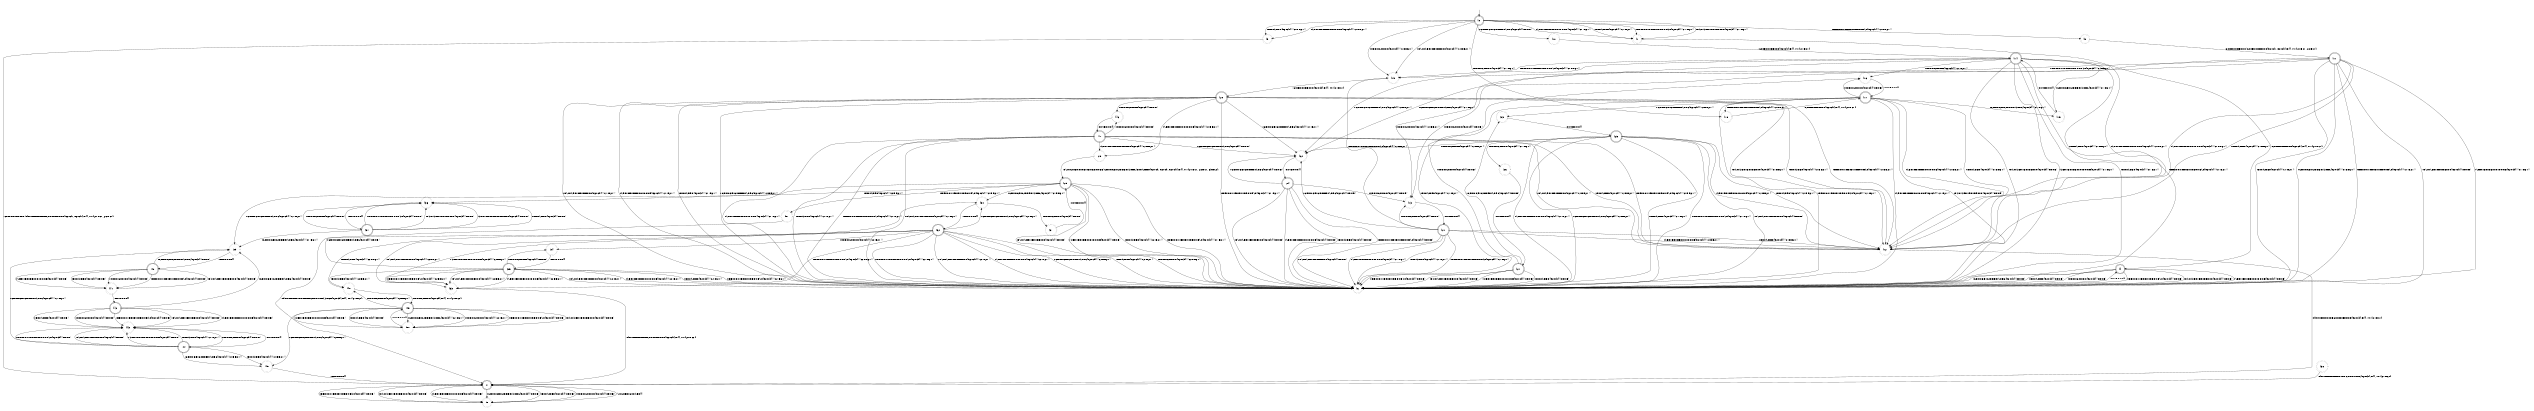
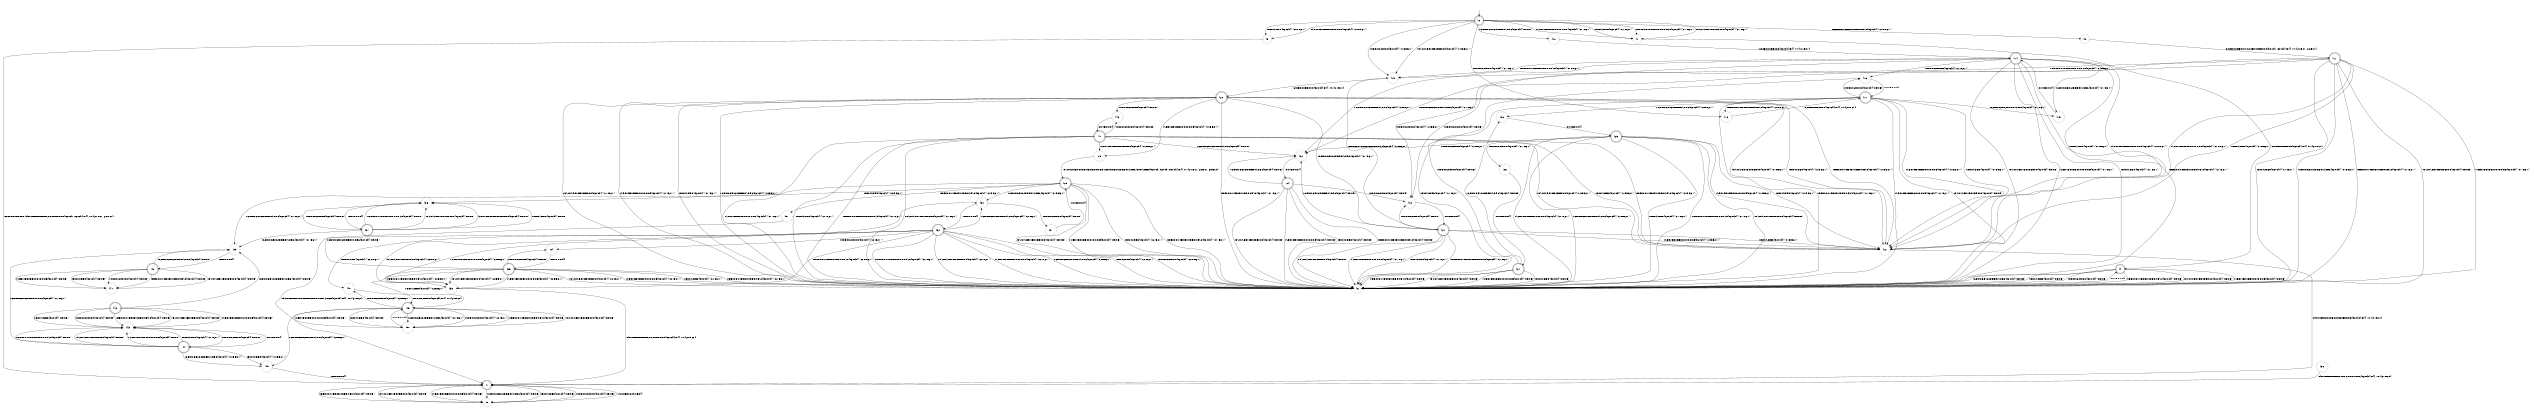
(1261, 126) -> (1324, 170)
(408, 271) -> (377, 284)
(113, 297) -> none
